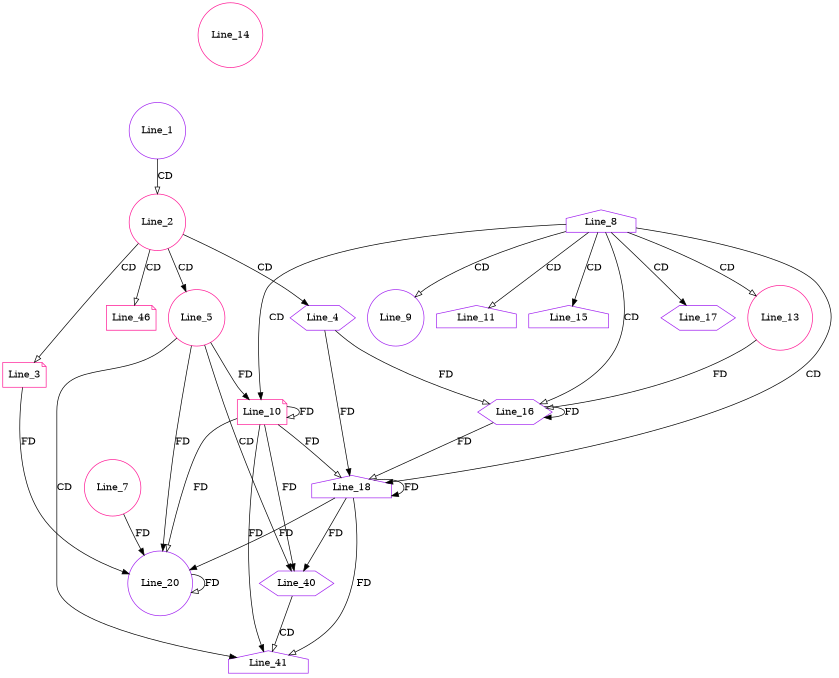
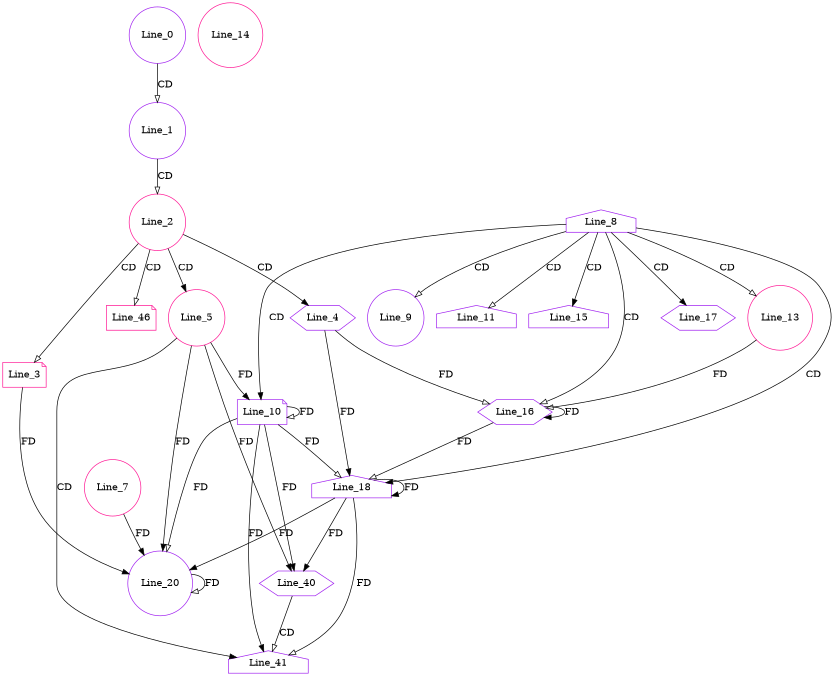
none -> (157, 35)
(262, 412) -> (262, 412)
(246, 442) -> (246, 442)
